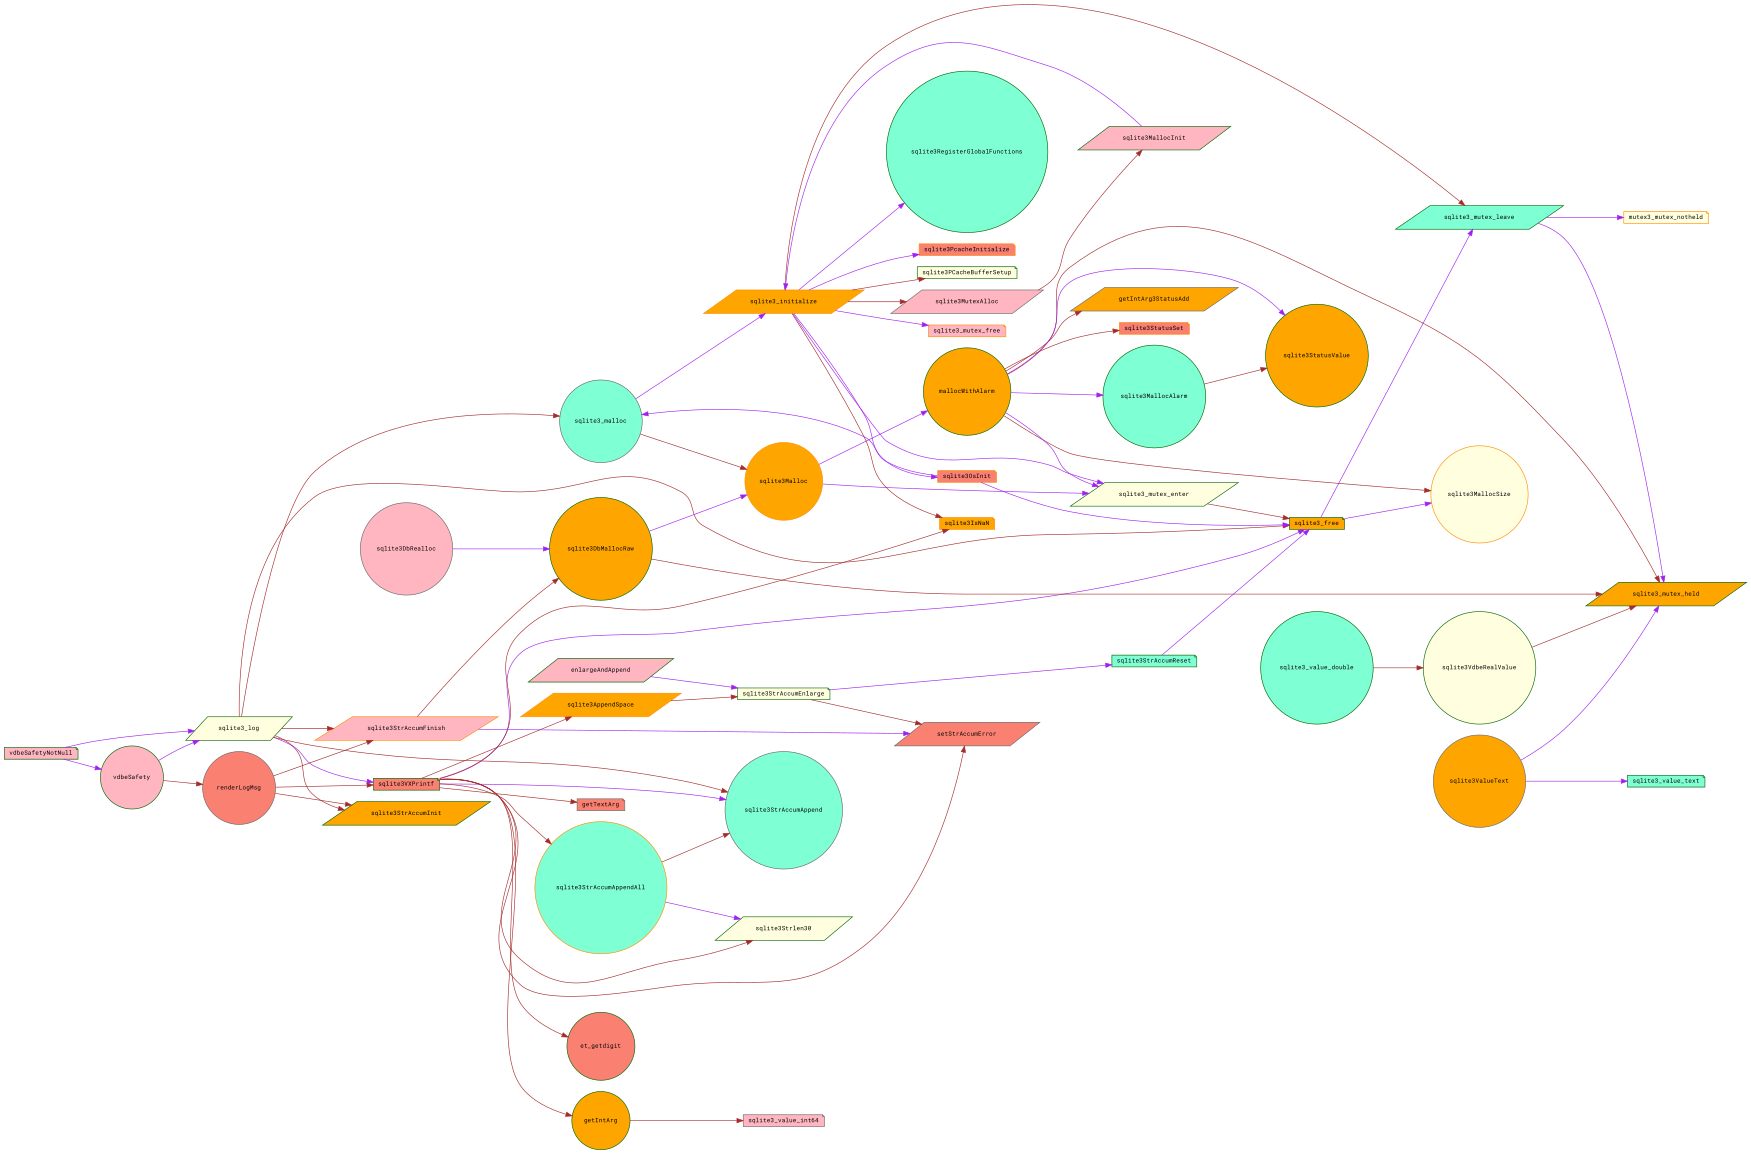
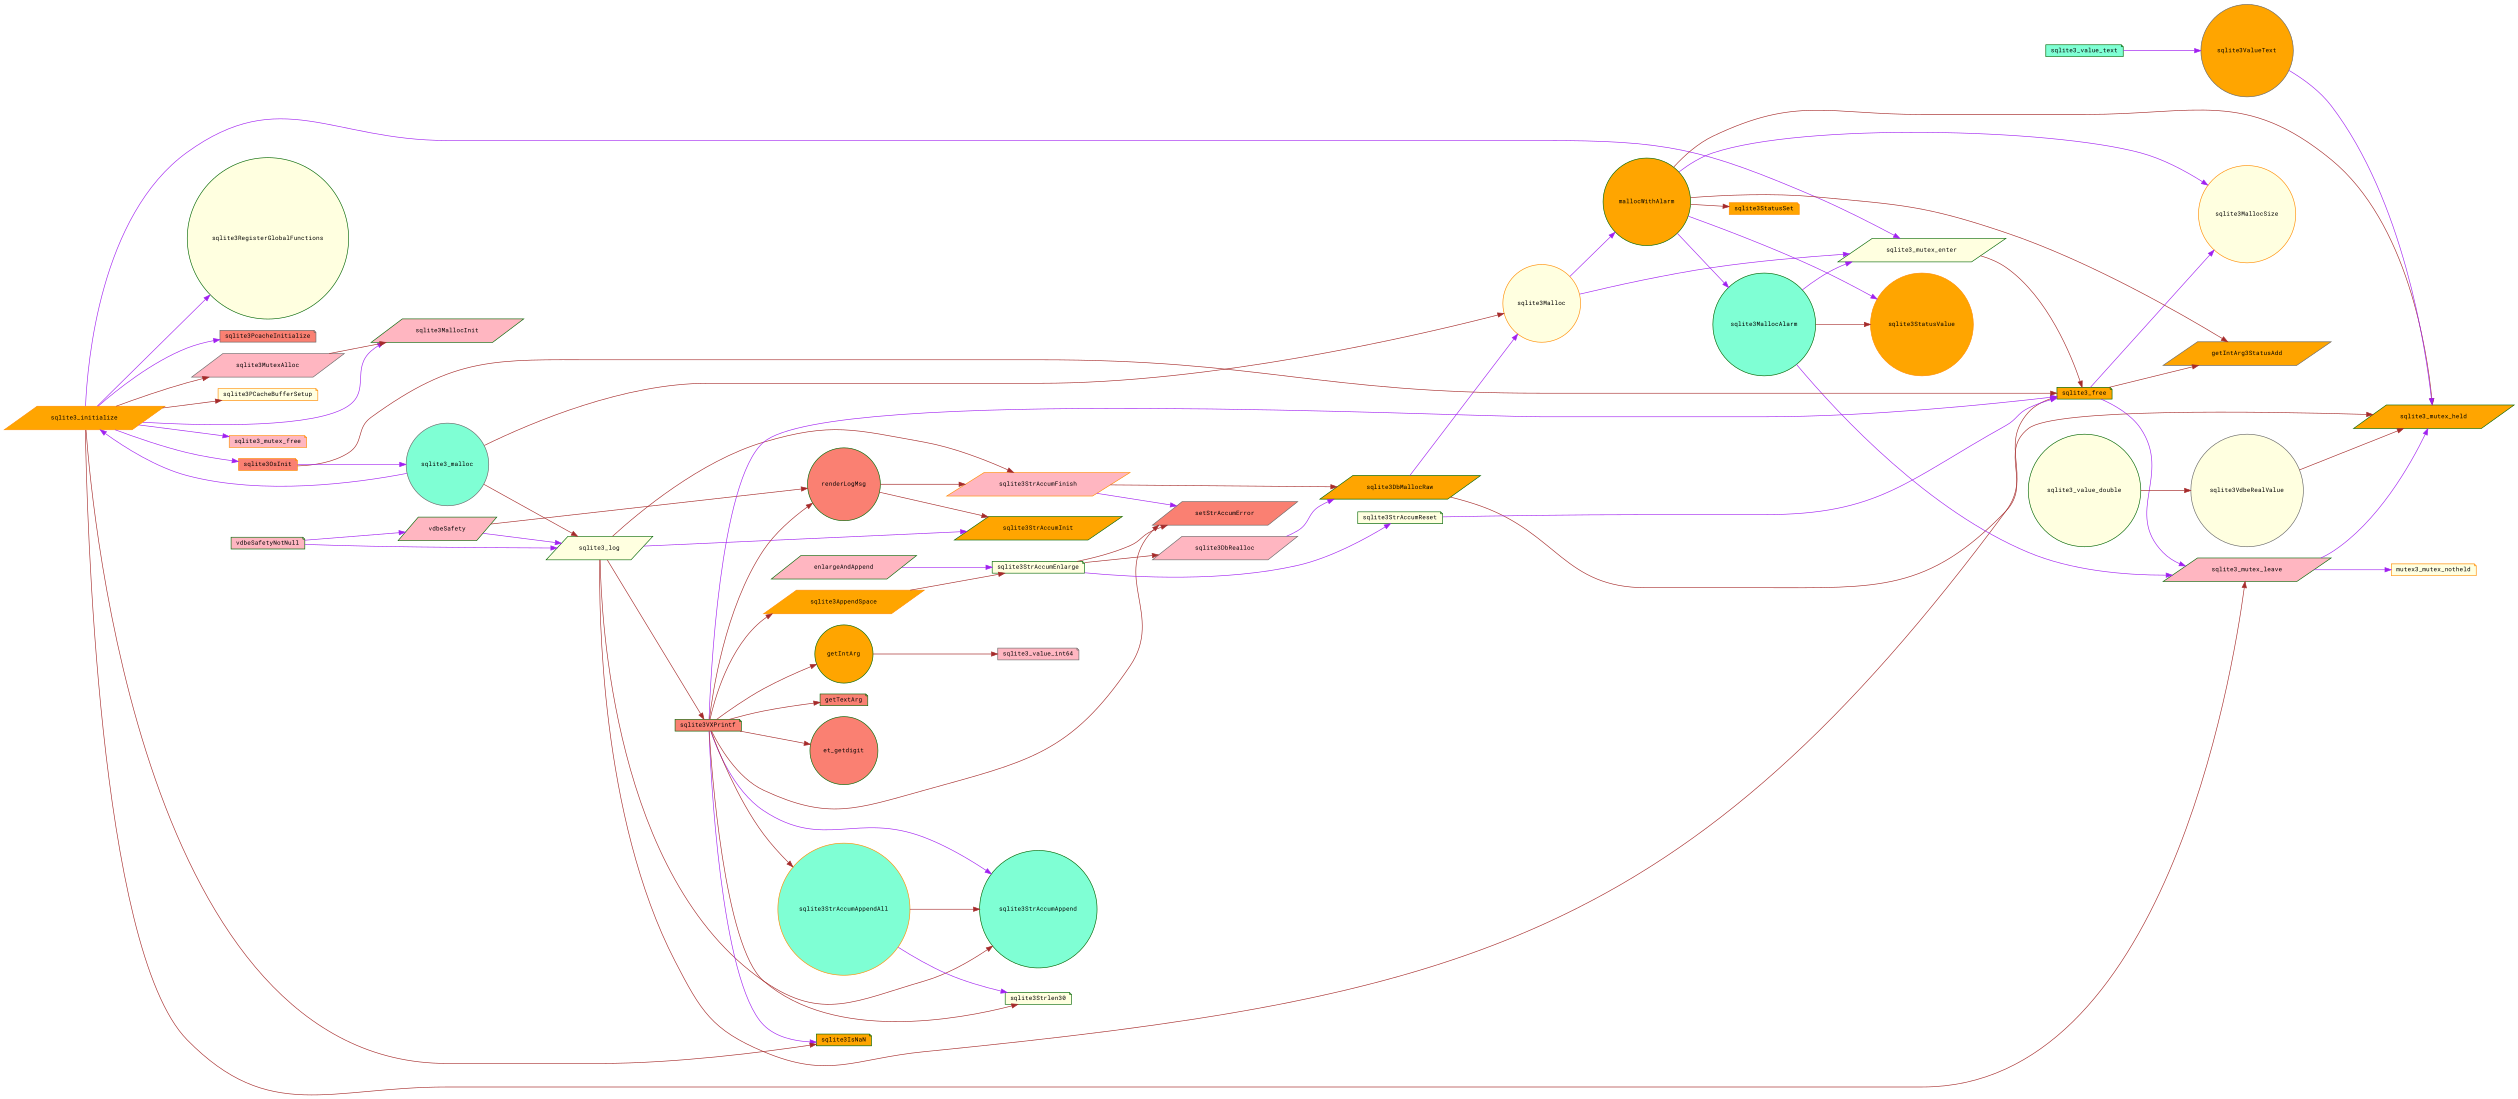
(902, 57) -> (282, 422)
(967, 152) -> (268, 238)
(1480, 217) -> (2247, 570)
(967, 250) -> (268, 336)
(967, 273) -> (268, 394)
(1154, 328) -> (1764, 209)
(1317, 356) -> (1922, 324)
none -> (2151, 377)
(1053, 450) -> (1823, 275)
(1209, 472) -> (1941, 133)
(313, 474) -> (528, 509)
(784, 481) -> (1542, 303)
none -> (1958, 514)
(1129, 520) -> (1157, 364)
(967, 523) -> (844, 1040)
(407, 549) -> (1225, 548)
(601, 549) -> (1400, 487)
none -> (1118, 559)
(639, 610) -> (725, 907)
(1154, 661) -> (1400, 518)
(1317, 668) -> (2084, 490)
(1480, 668) -> (2247, 490)
(316, 767) -> (654, 637)
(304, 775) -> (802, 539)
(132, 777) -> (447, 529)
(1574, 781) -> (2159, 51)
(321, 786) -> (737, 602)
(239, 788) -> (844, 484)
(601, 805) -> (844, 700)
(784, 810) -> (1038, 909)
(784, 929) -> (1038, 998)
